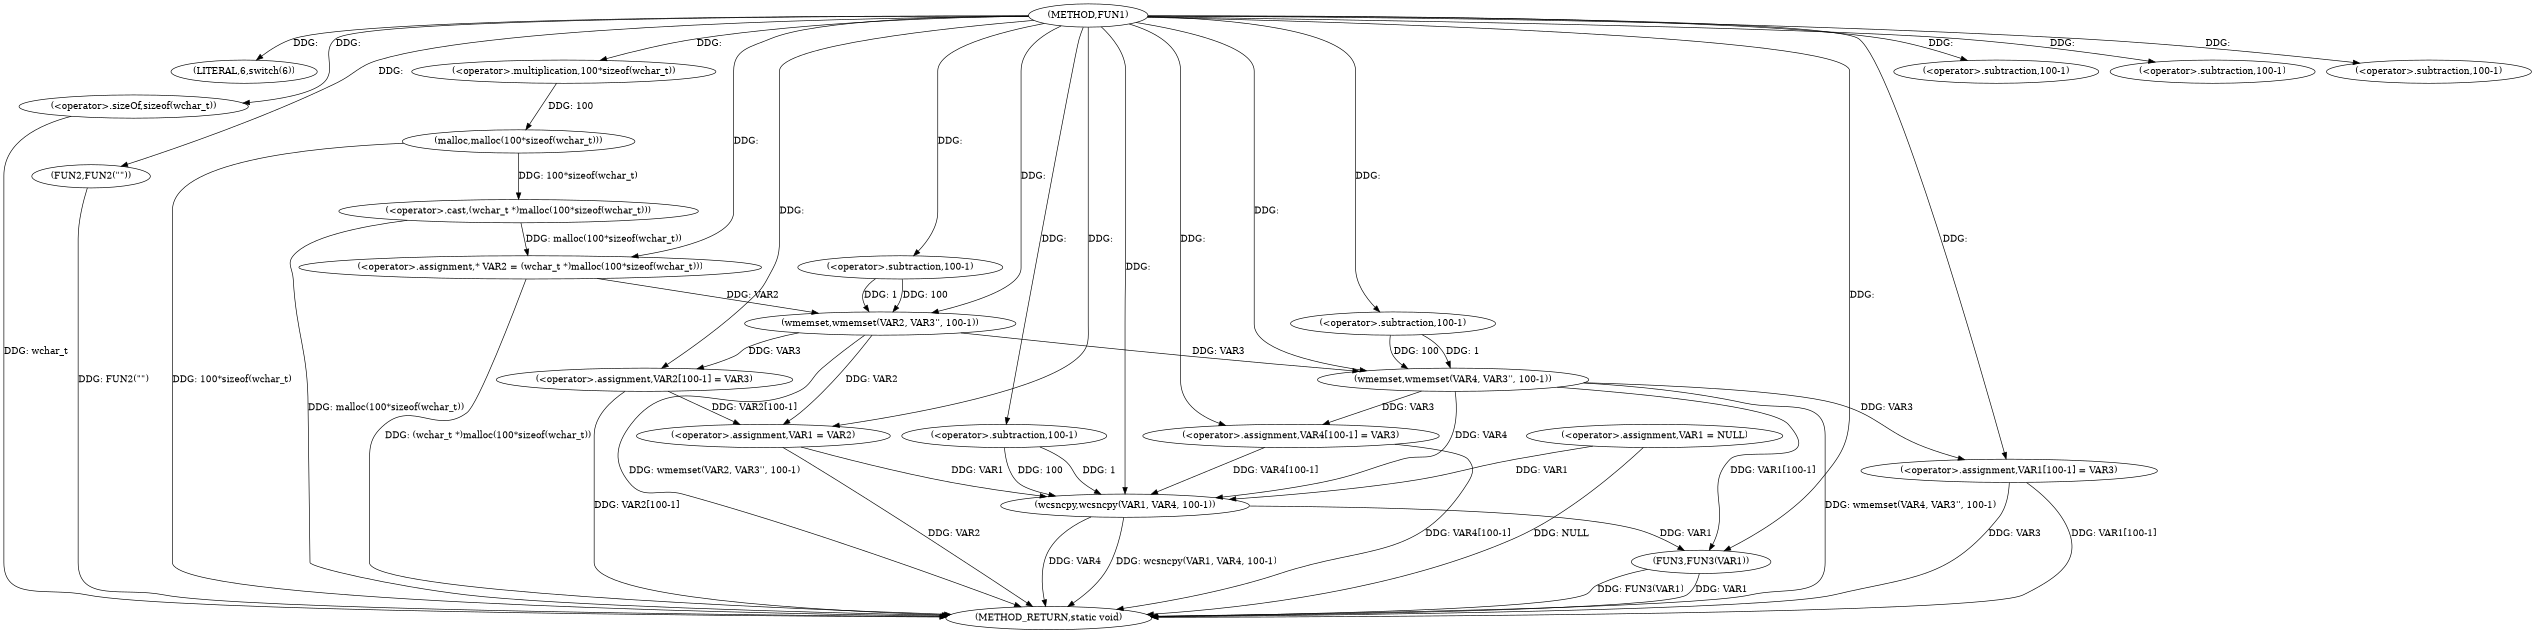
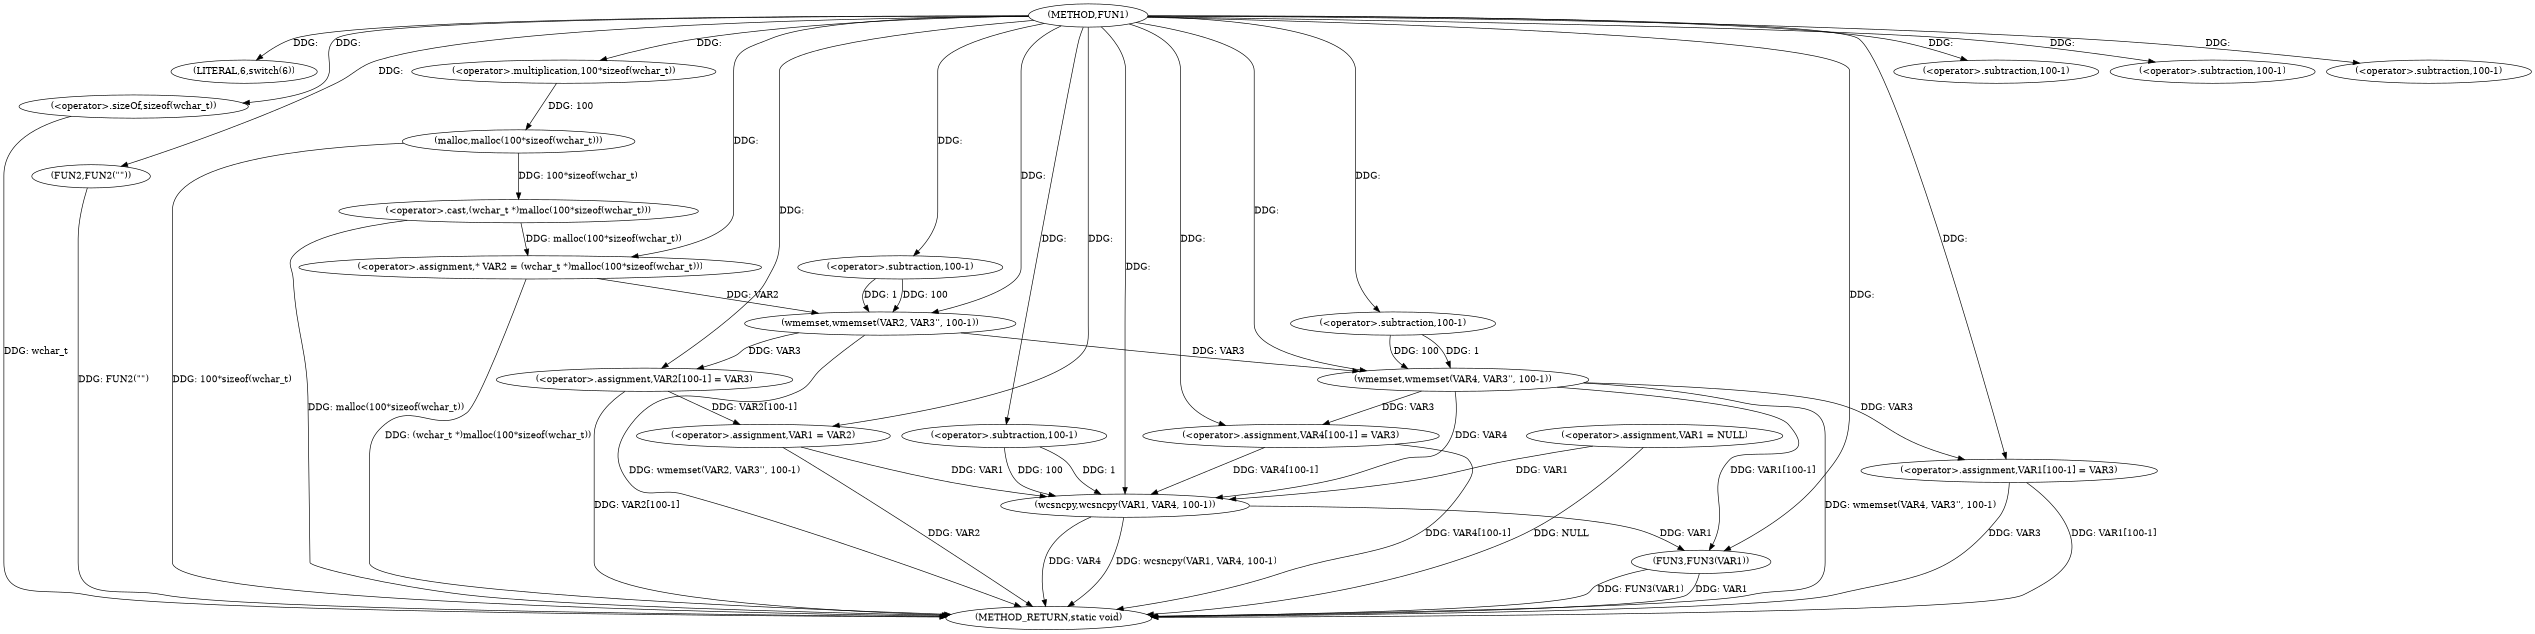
(833, 381) -> none
